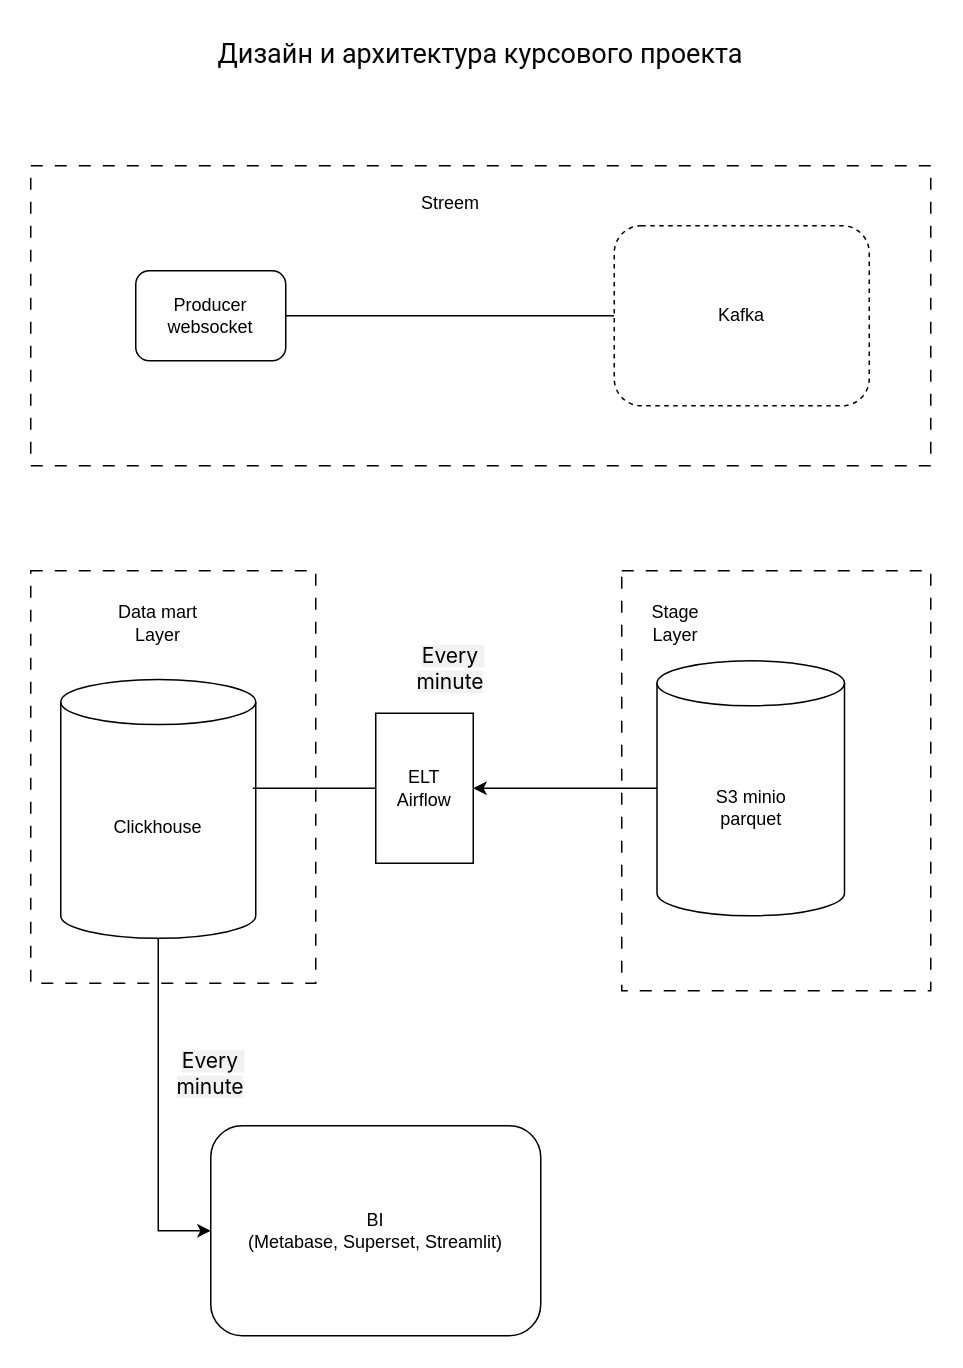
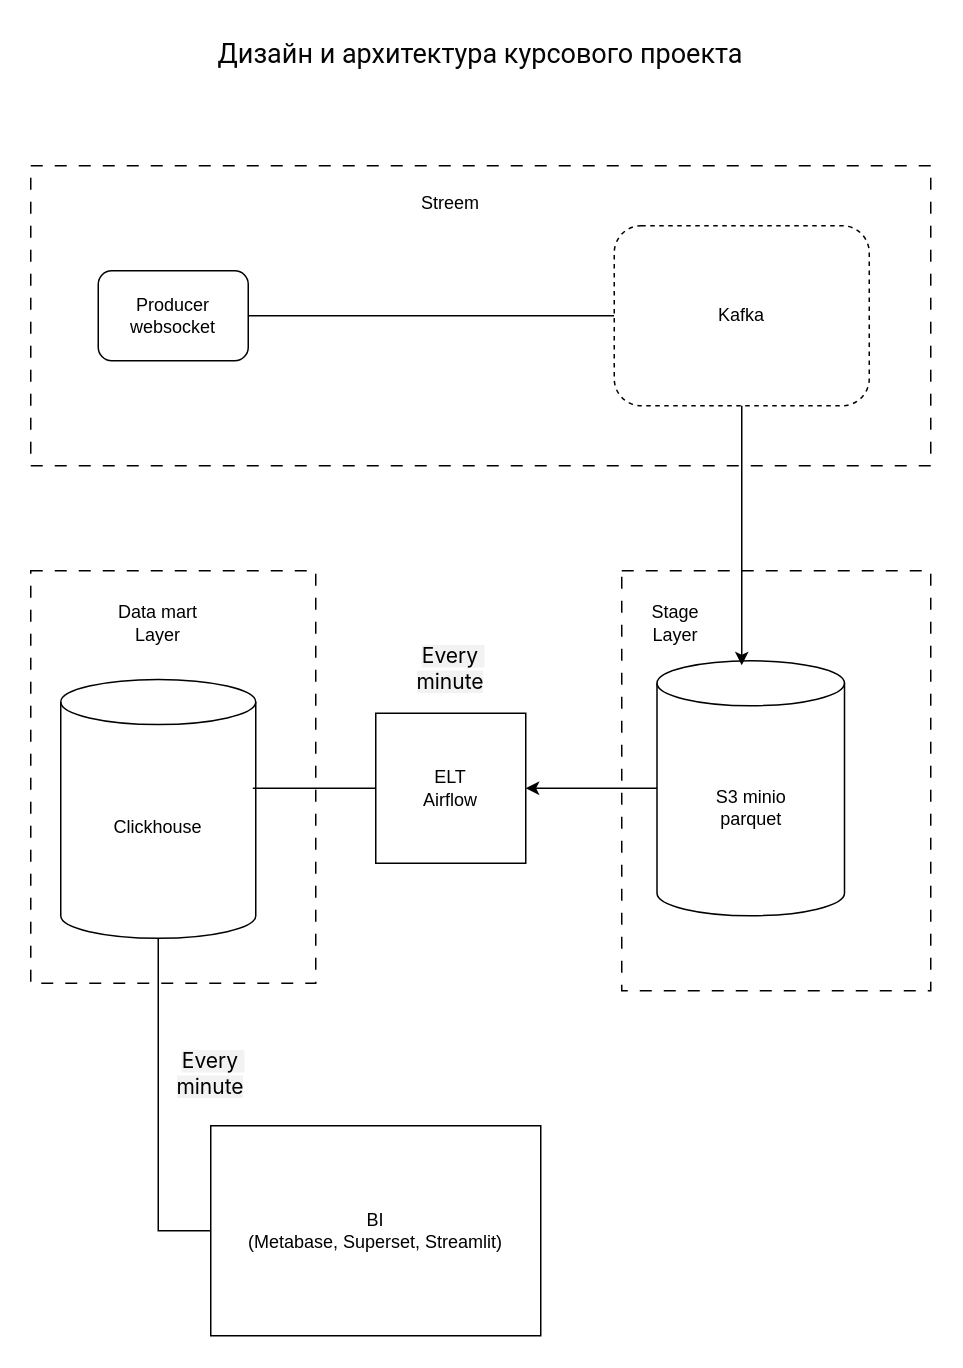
(211, 316) -> (173, 316)
none -> (742, 531)
(425, 788) -> (451, 788)
(199, 1231) -> (203, 1231)
(376, 1231) -> (376, 1231)
